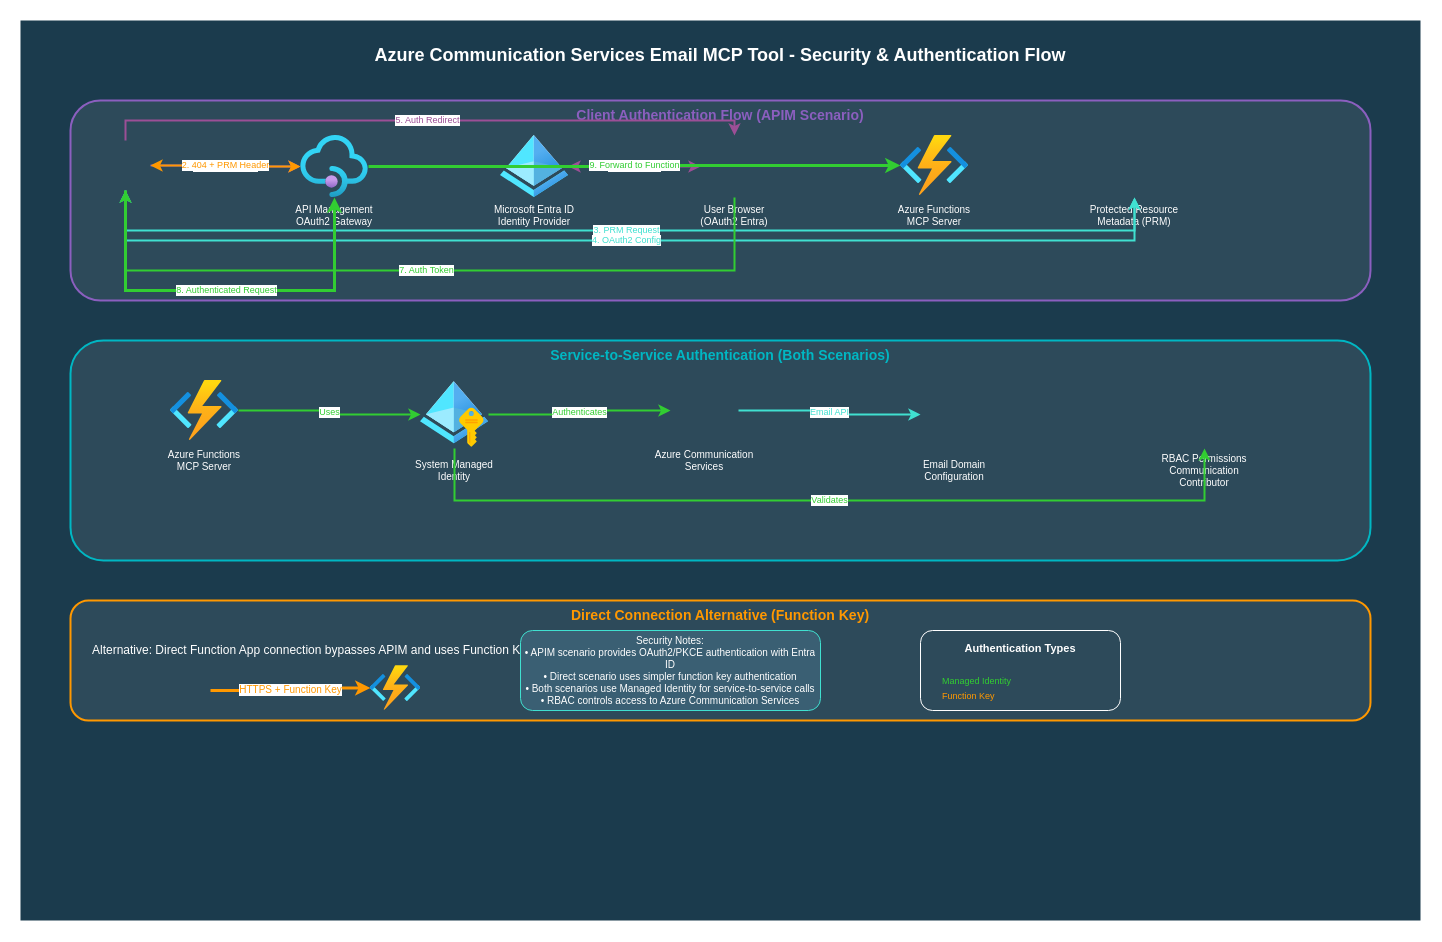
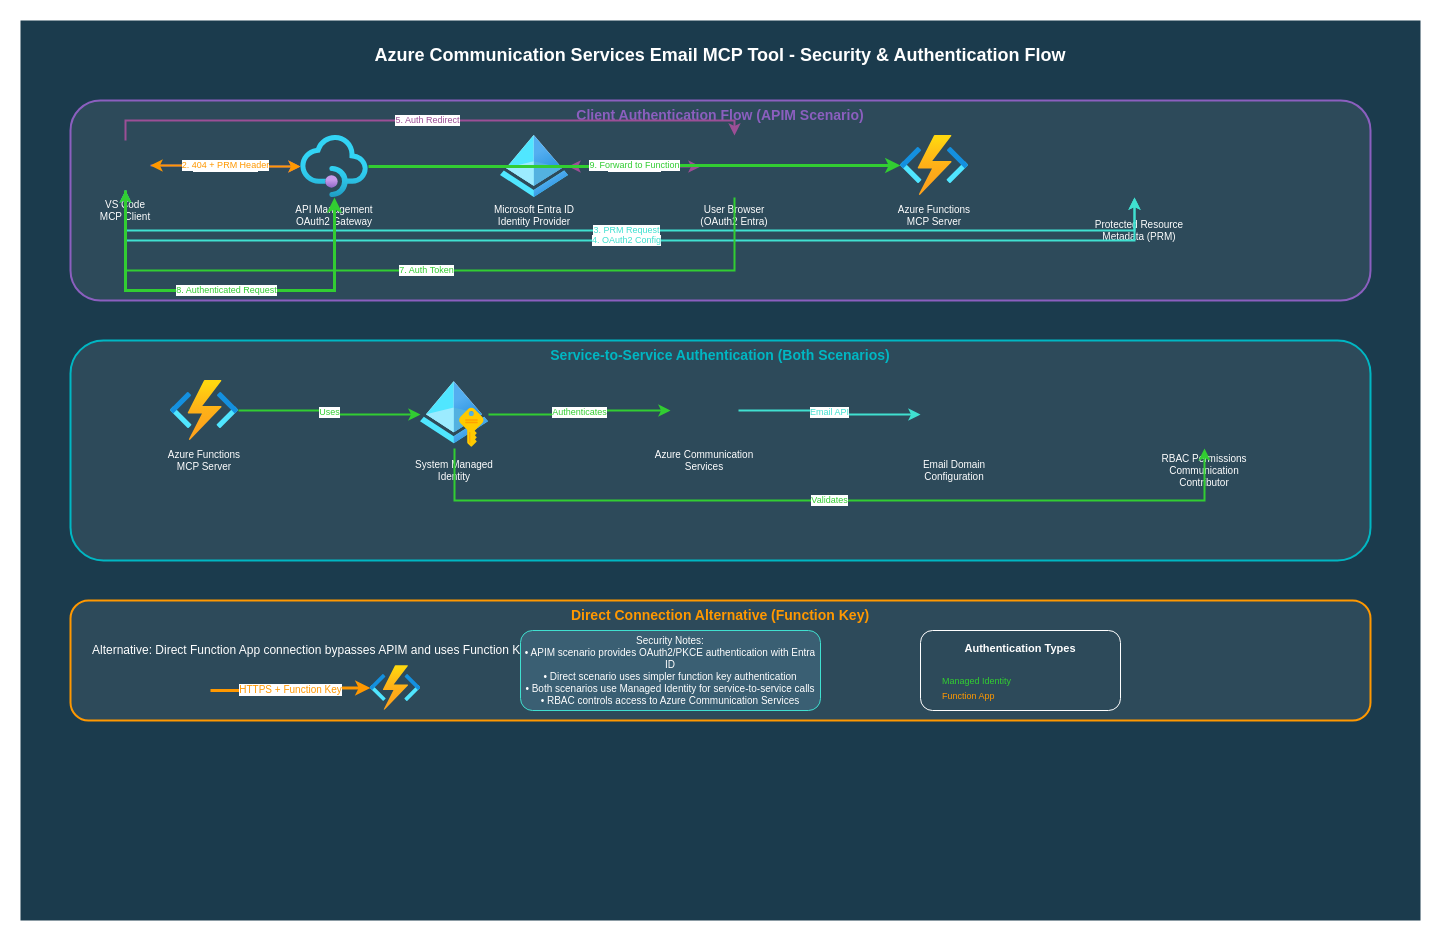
none -> (126, 211)
(1135, 216) -> (1140, 231)
(970, 697) -> (970, 697)
